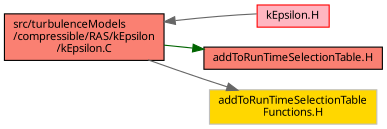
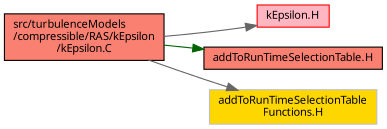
(216, 17) -> (205, 32)
